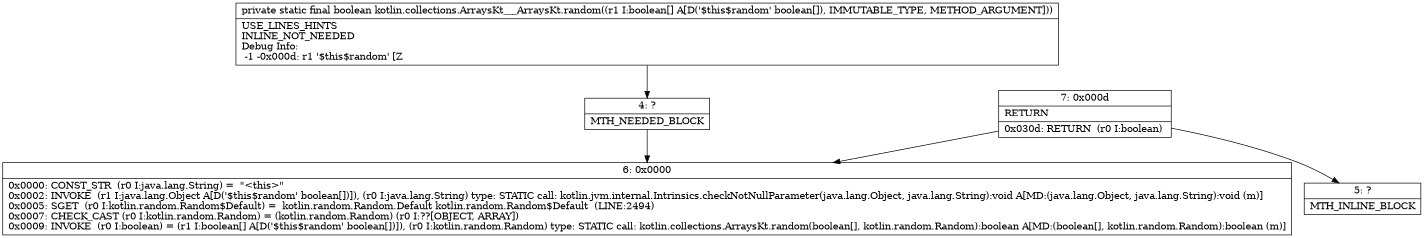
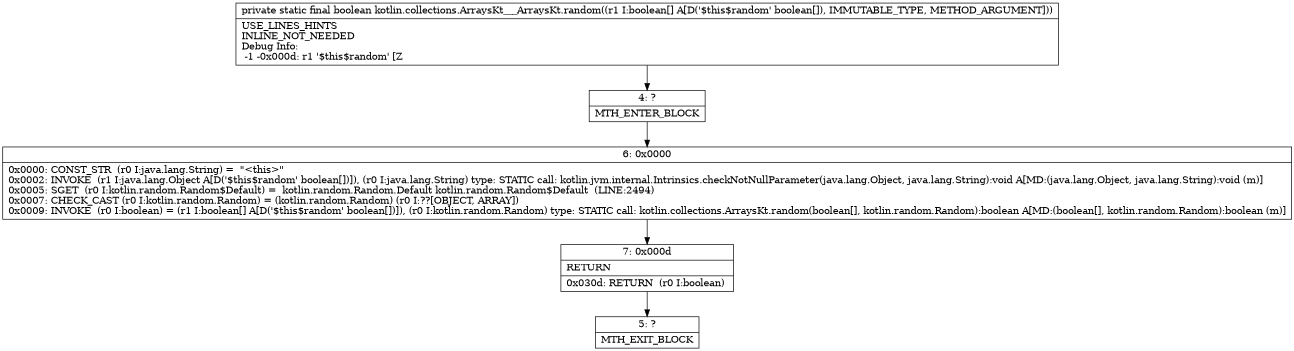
(647, 121) -> (647, 114)
(919, 146) -> (647, 228)
(1363, 206) -> (647, 340)
